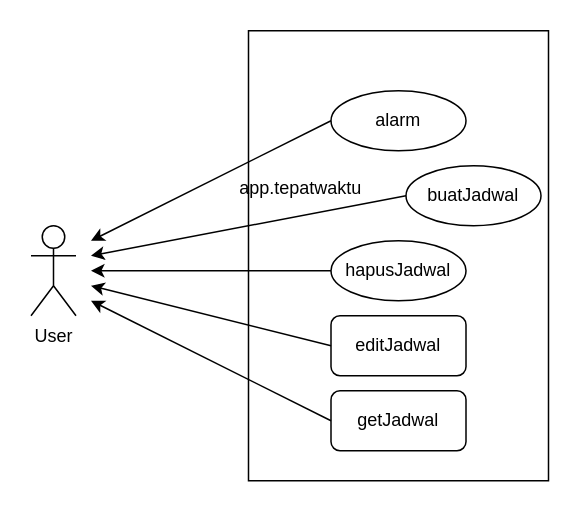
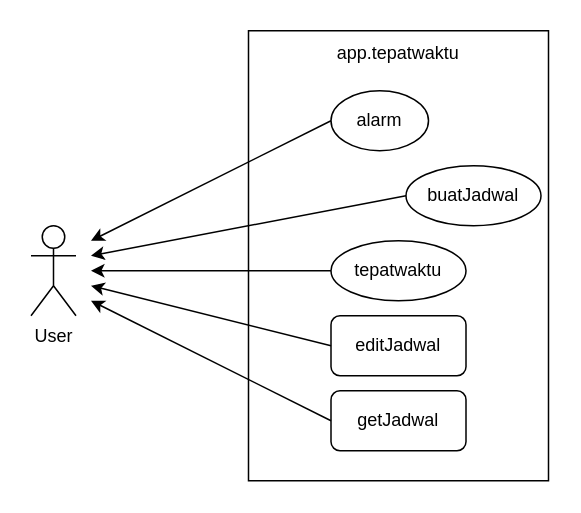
(398, 121) -> (380, 121)
(301, 188) -> (398, 53)
(398, 271) -> (398, 271)
